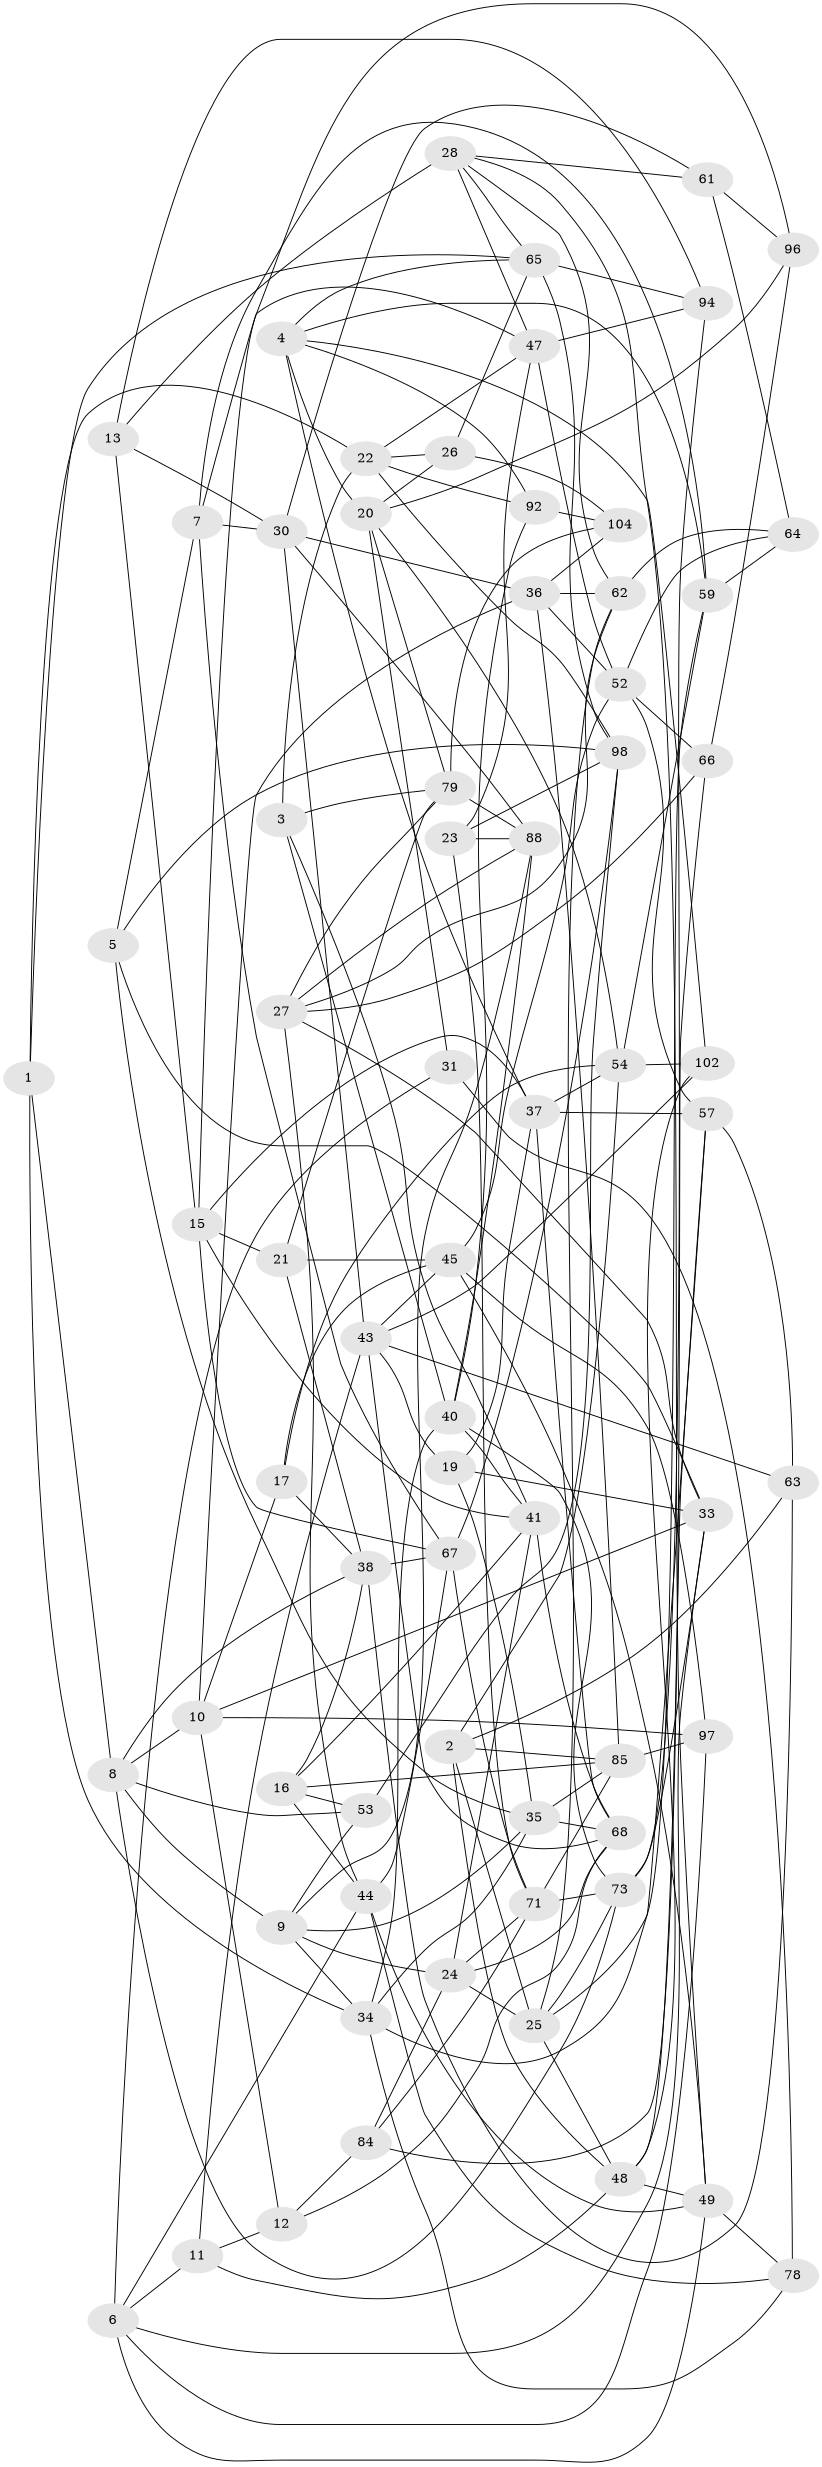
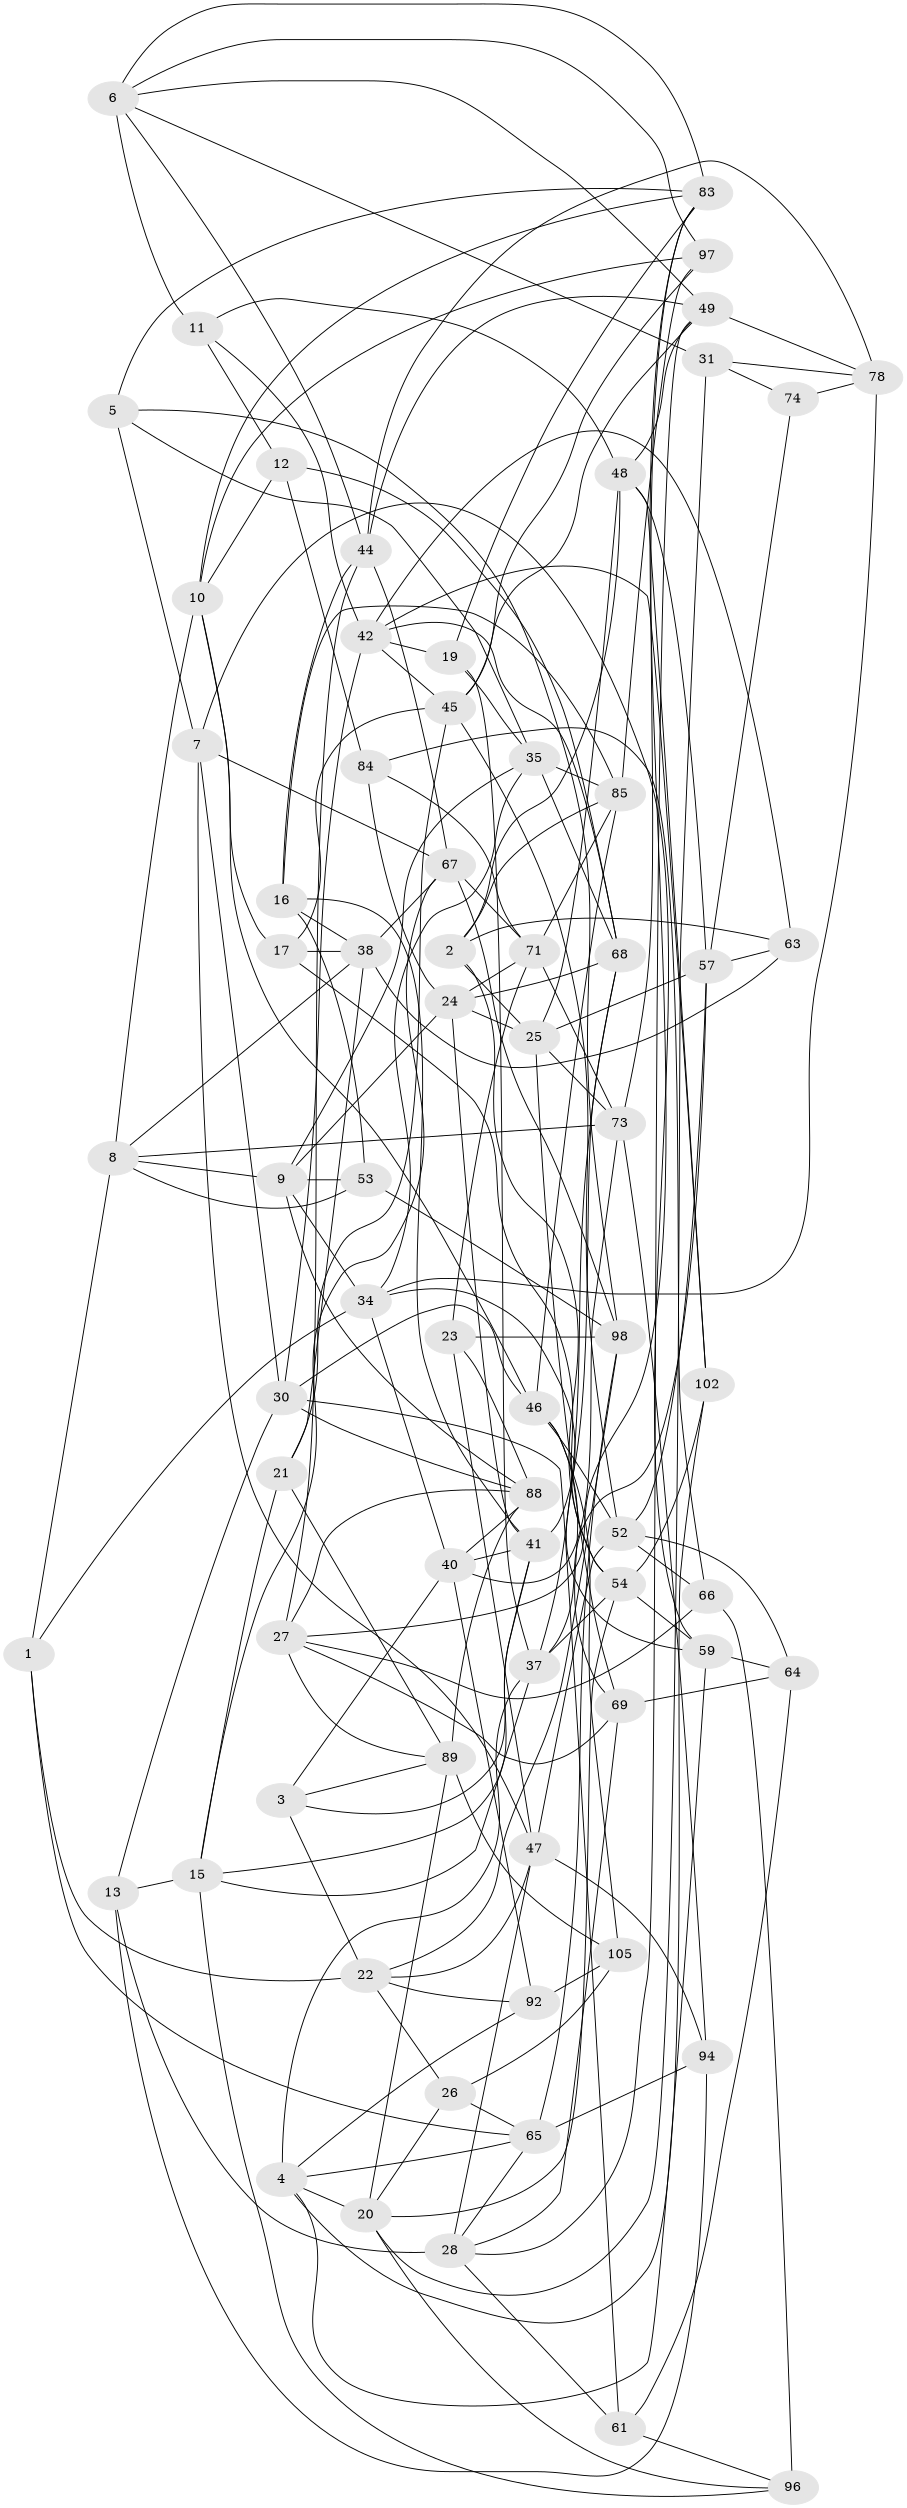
none -> (793, 399)
(620, 525) -> (620, 1955)
(535, 593) -> (535, 1408)
(620, 593) -> (620, 1706)
(450, 788) -> (450, 1758)
(366, 1339) -> (366, 637)
(708, 1515) -> (708, 193)
